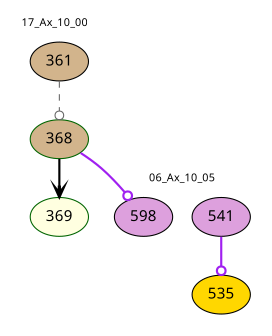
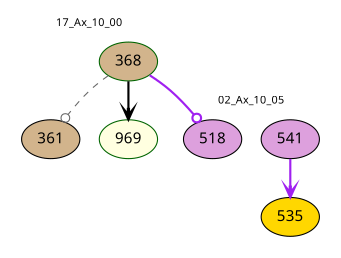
(59, 96) -> (87, 93)
(182, 179) -> (251, 101)
(59, 217) -> (128, 139)
(144, 217) -> (213, 139)
(221, 252) -> (290, 173)
